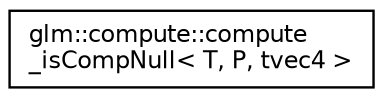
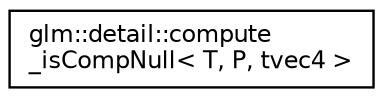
(192, 49) -> (192, 49)
